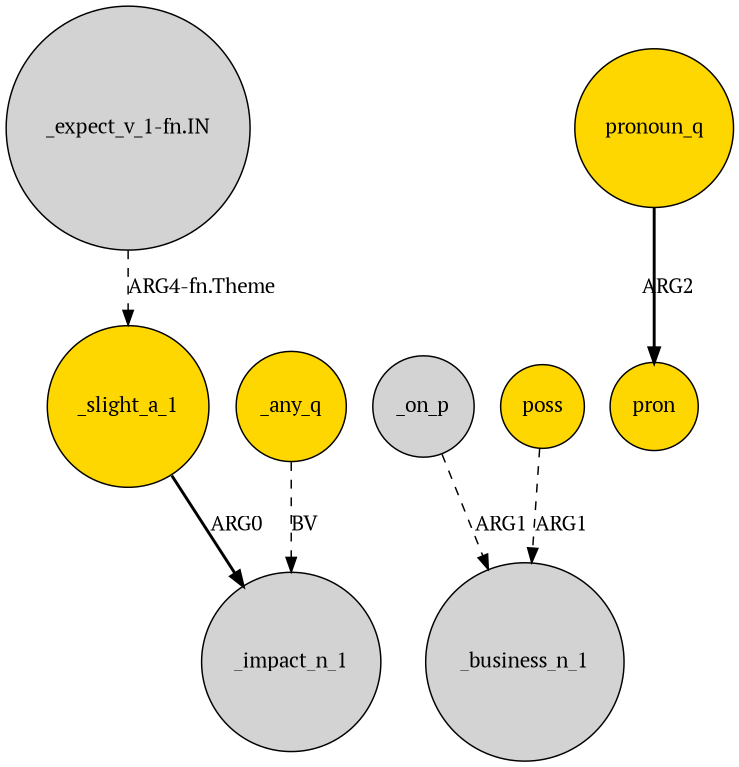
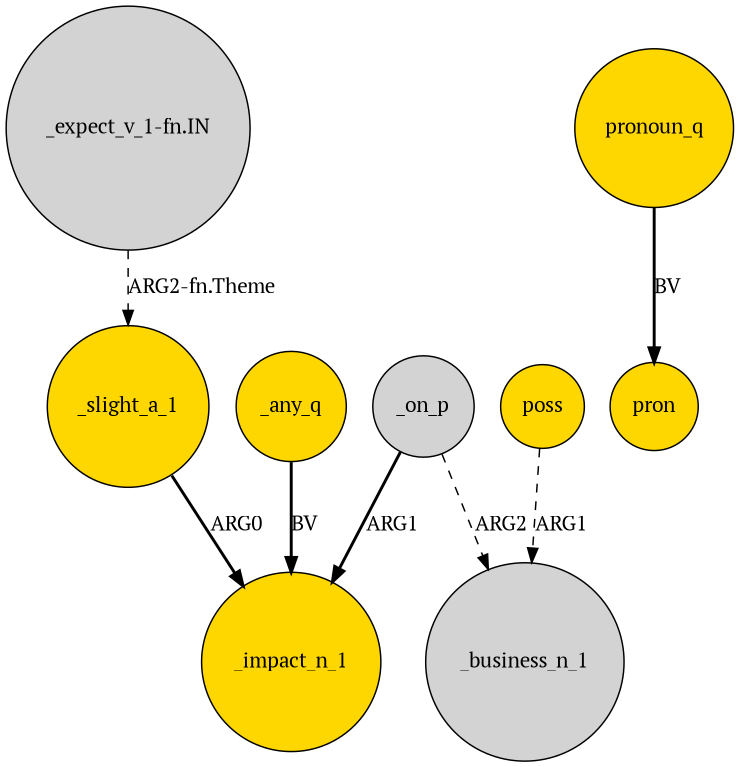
(202, 288) -> (202, 288)
(668, 288) -> (668, 288)
(291, 510) -> (291, 510)
none -> (370, 510)
(501, 525) -> (501, 525)
(291, 662) -> (291, 662)
